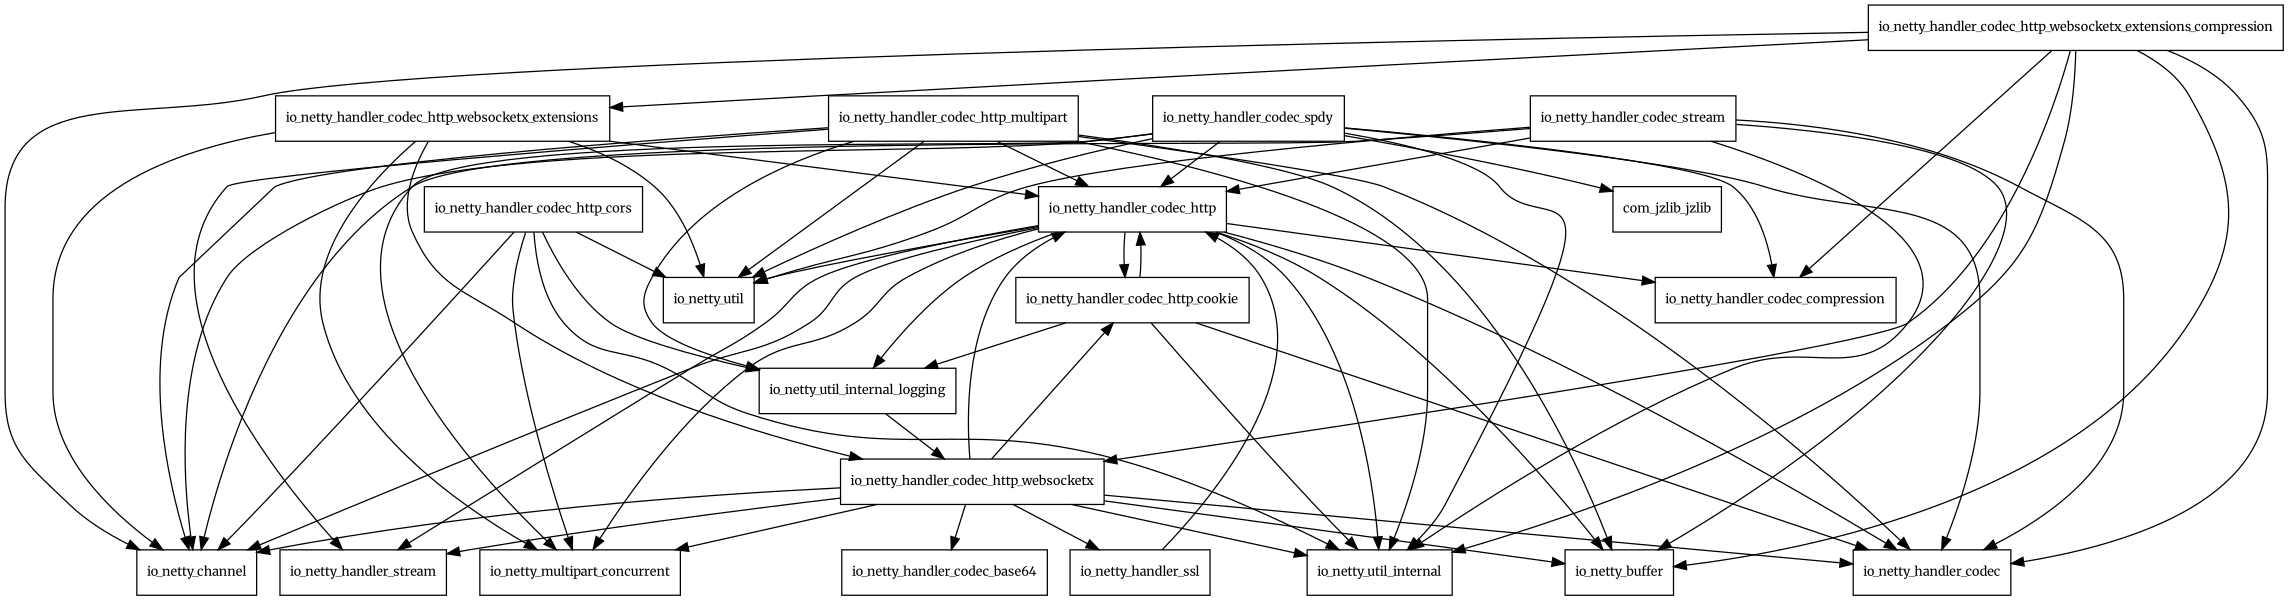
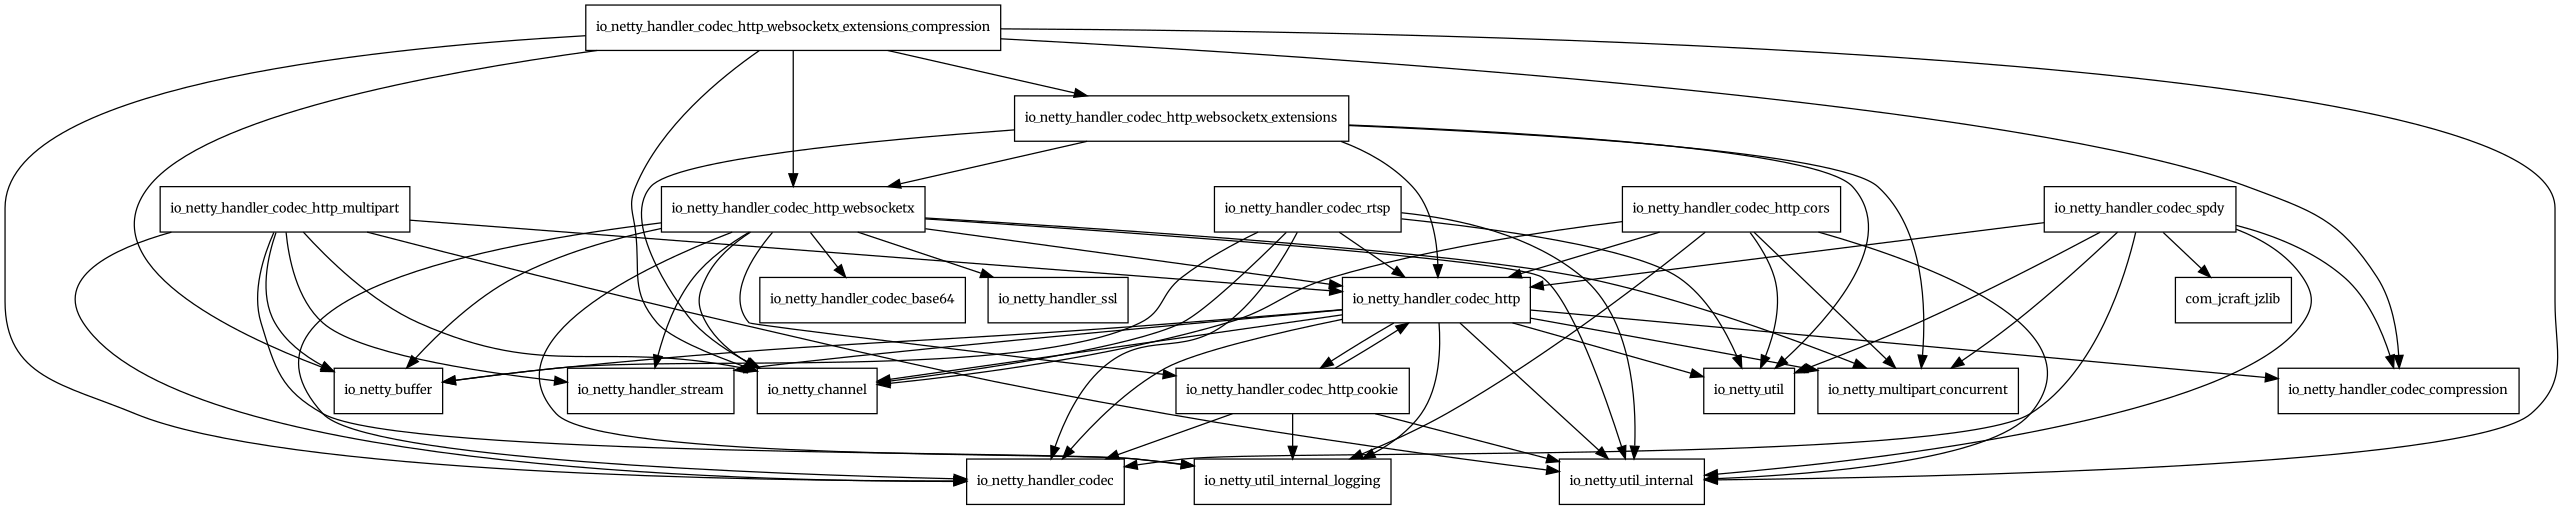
(1633, 119) -> (1308, 209)
(392, 185) -> none
(836, 205) -> none
(1667, 209) -> (2233, 300)
(1265, 398) -> (1583, 255)
(909, 432) -> (652, 439)
